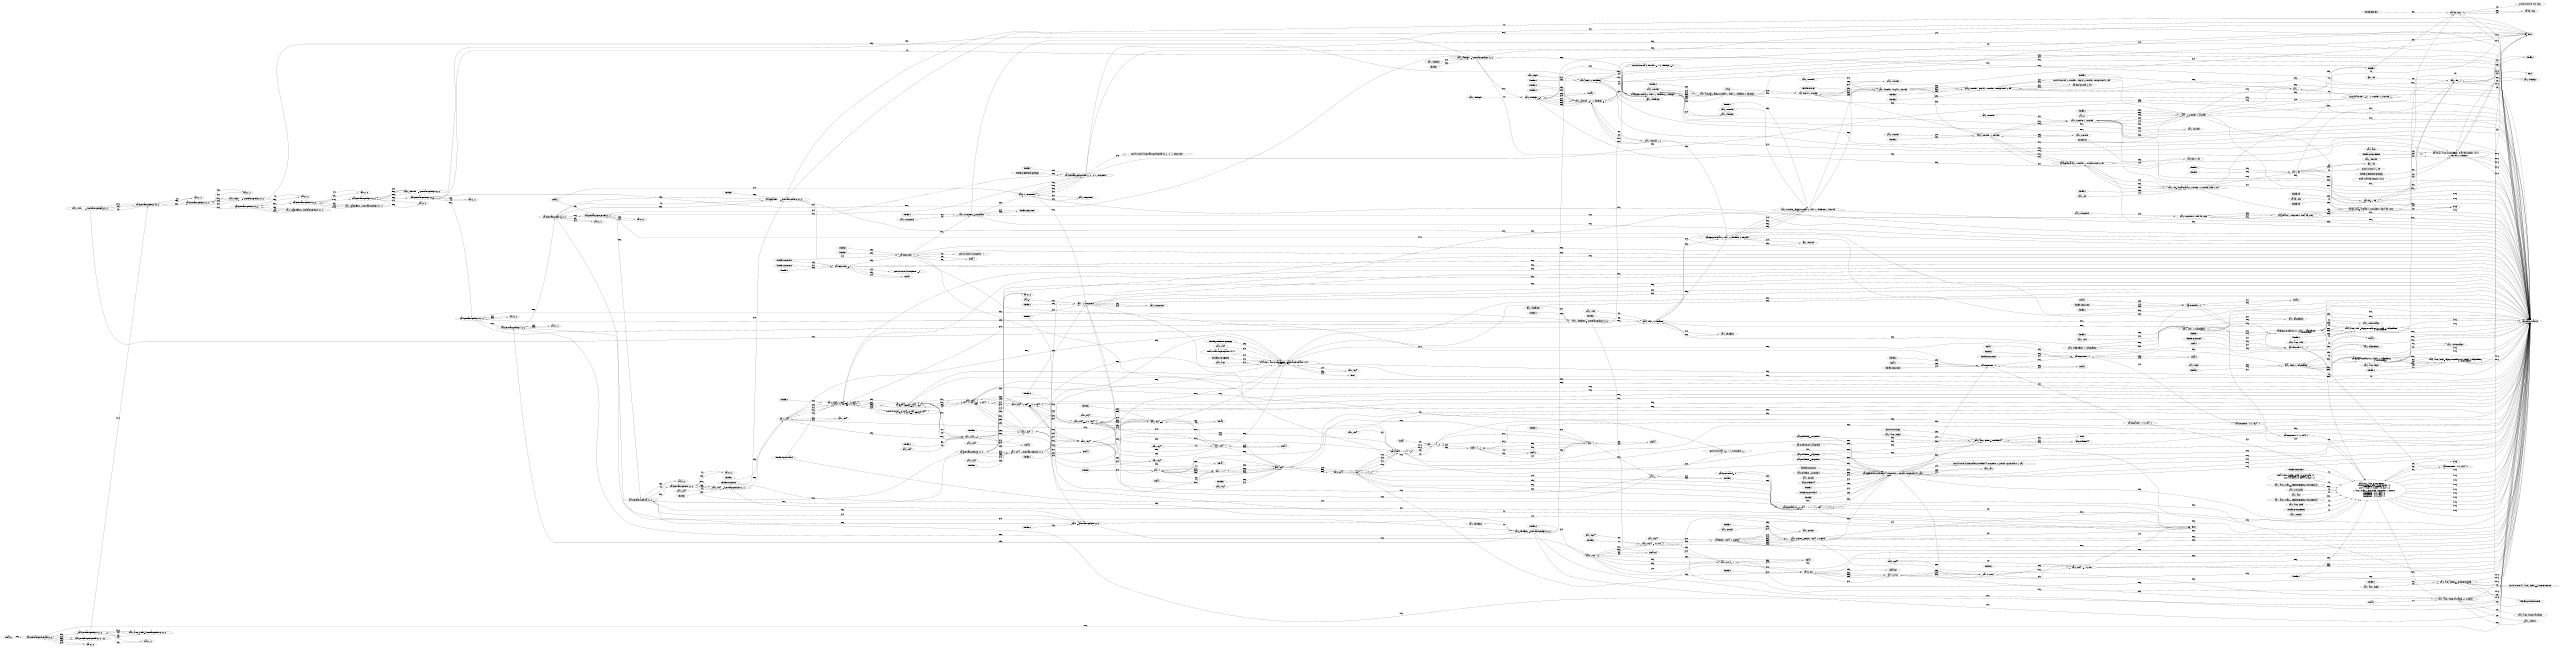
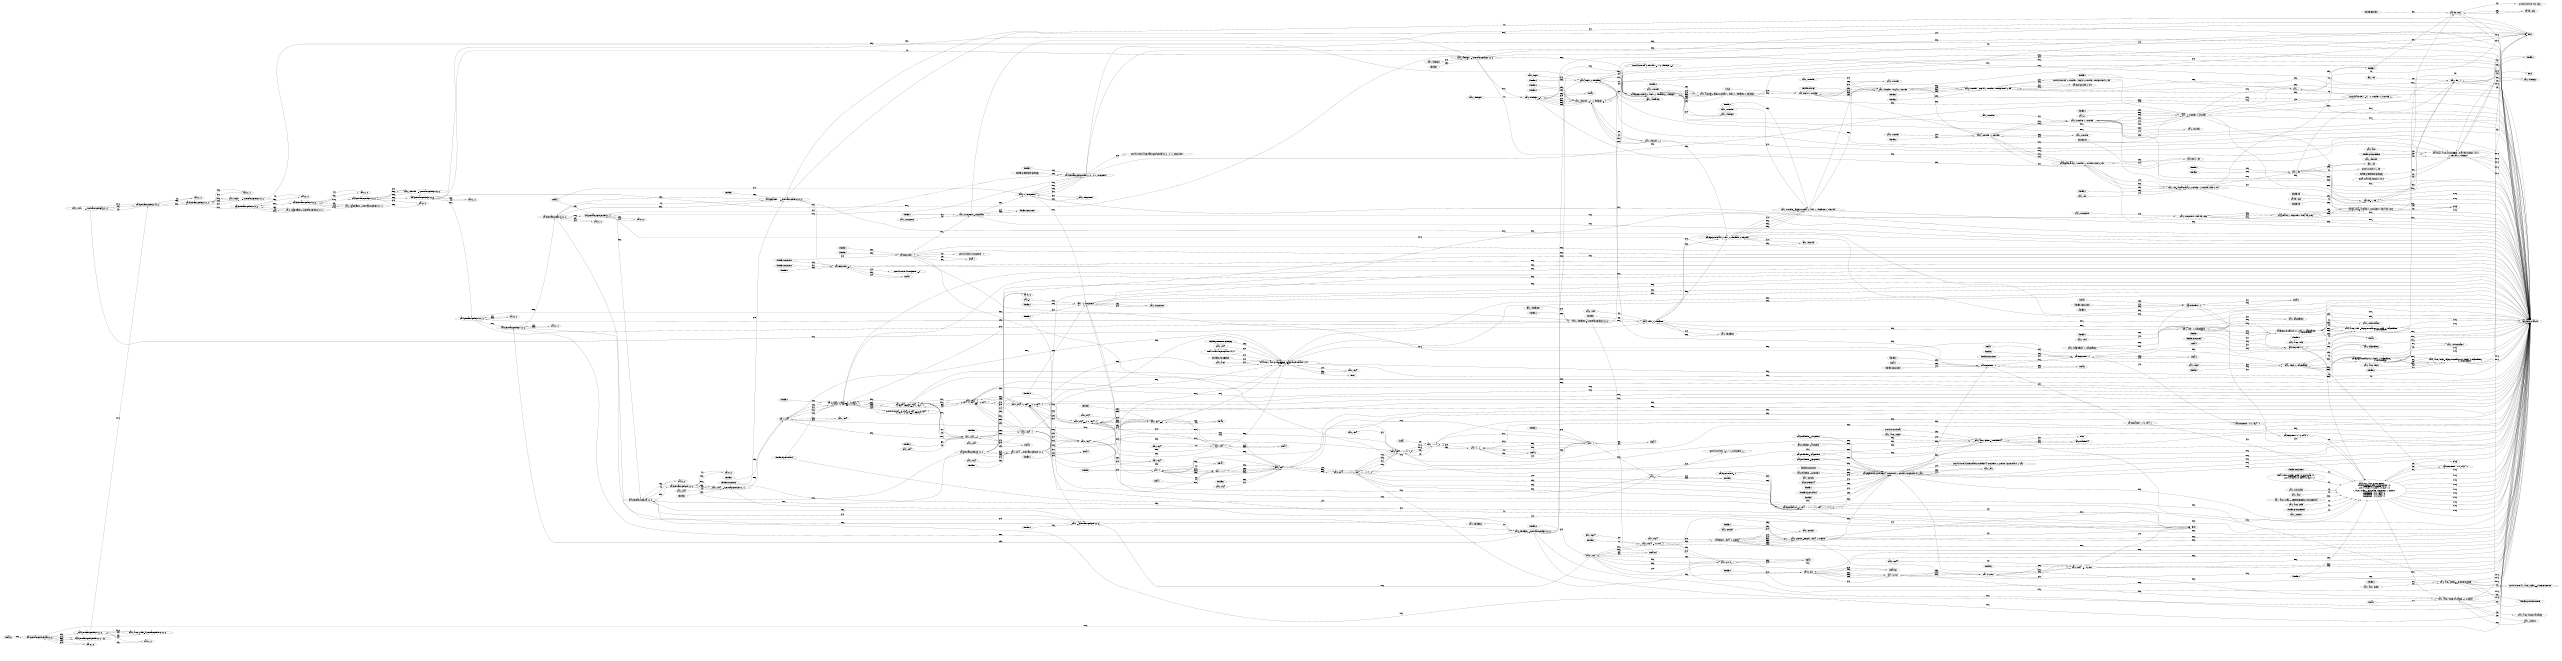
(2492, 9) -> (2487, 6)
none -> (2130, 40)
(875, 261) -> none
none -> (1560, 299)
(1927, 338) -> (1918, 329)
none -> (1829, 342)
(1386, 409) -> none
(1893, 430) -> (1893, 430)
(1808, 445) -> (1808, 445)
(1476, 448) -> (1476, 448)
(1808, 455) -> (1808, 455)
(2296, 485) -> none
(1340, 539) -> (1334, 586)
(1768, 568) -> (1851, 568)
(1940, 571) -> (2034, 574)
(2489, 609) -> (2485, 610)
